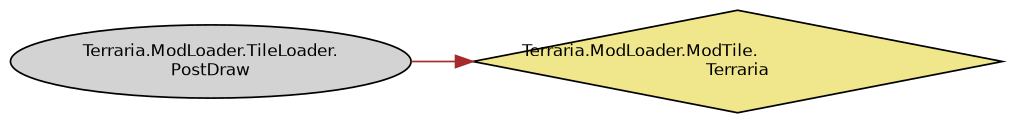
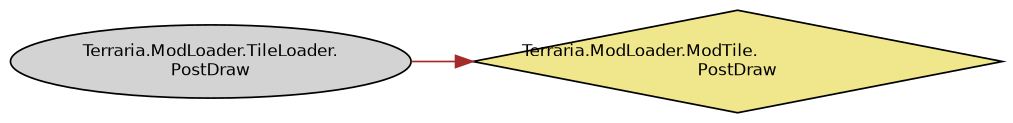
(738, 62) -> (738, 62)
